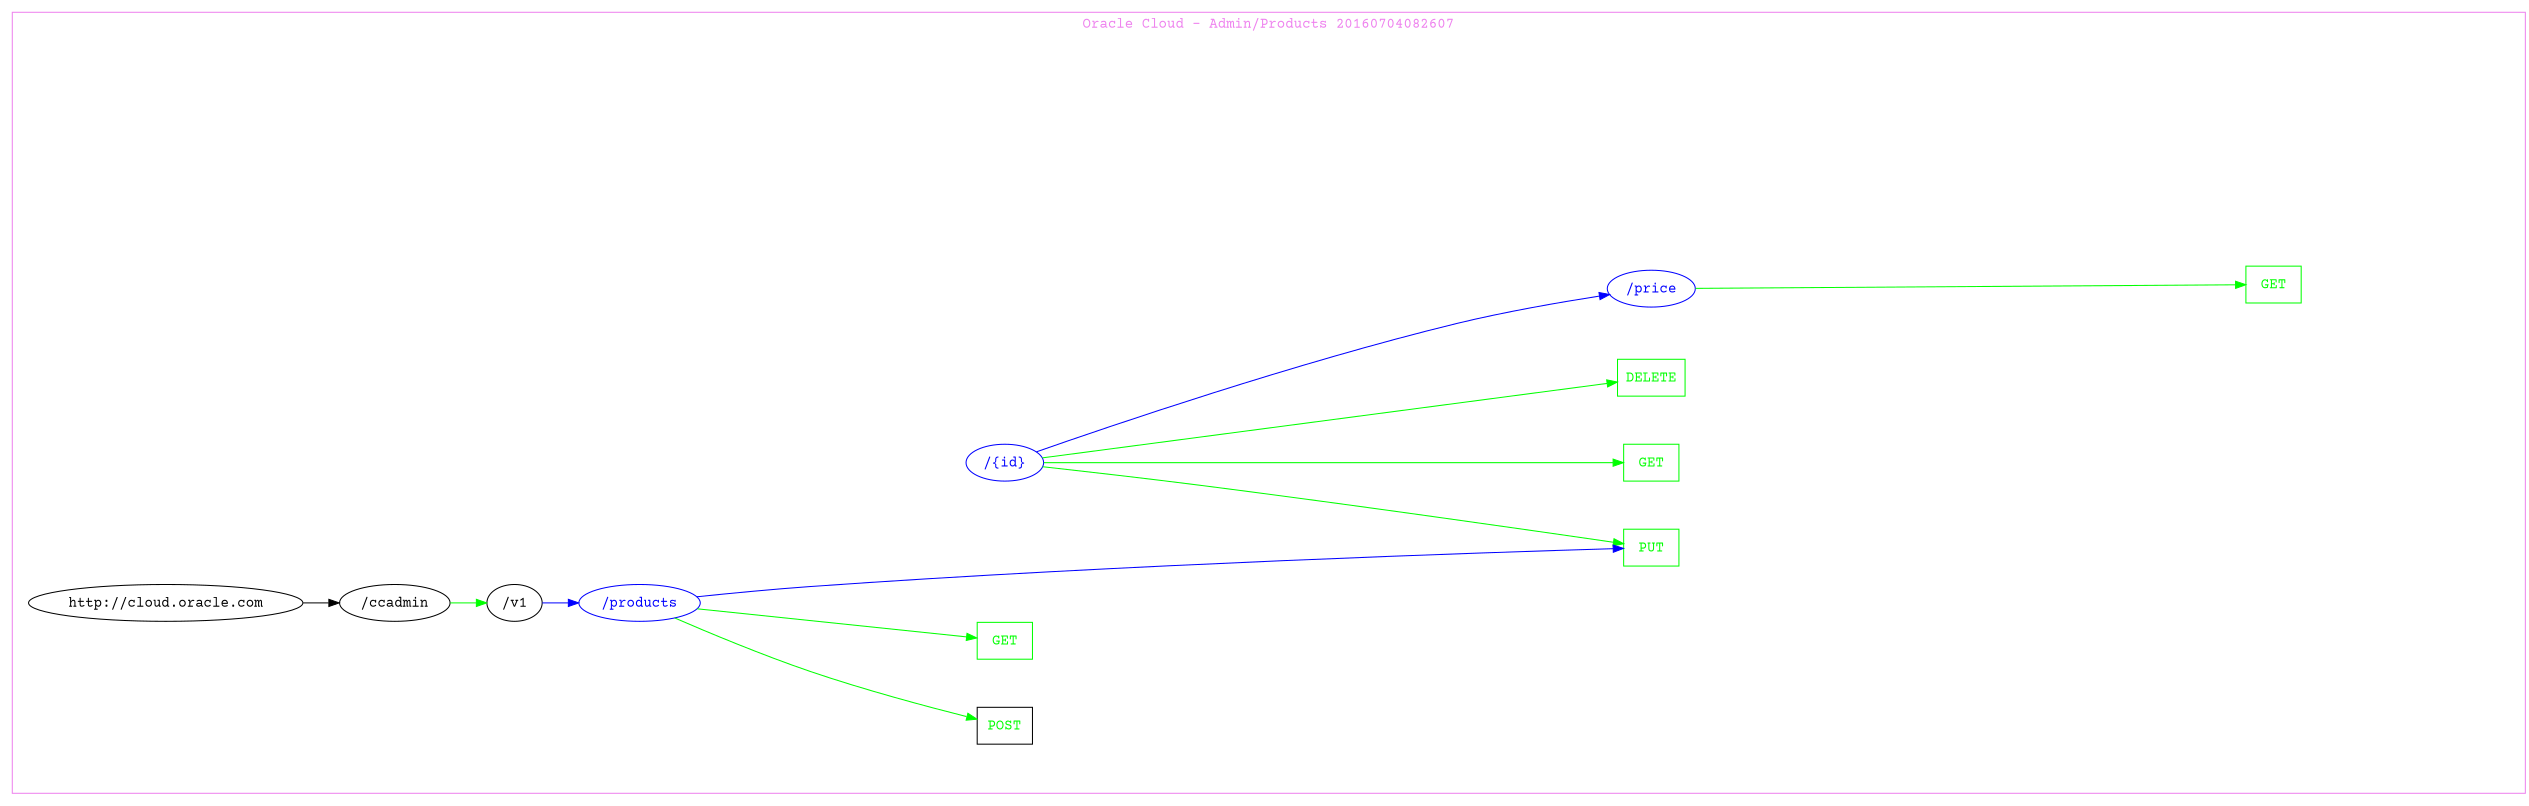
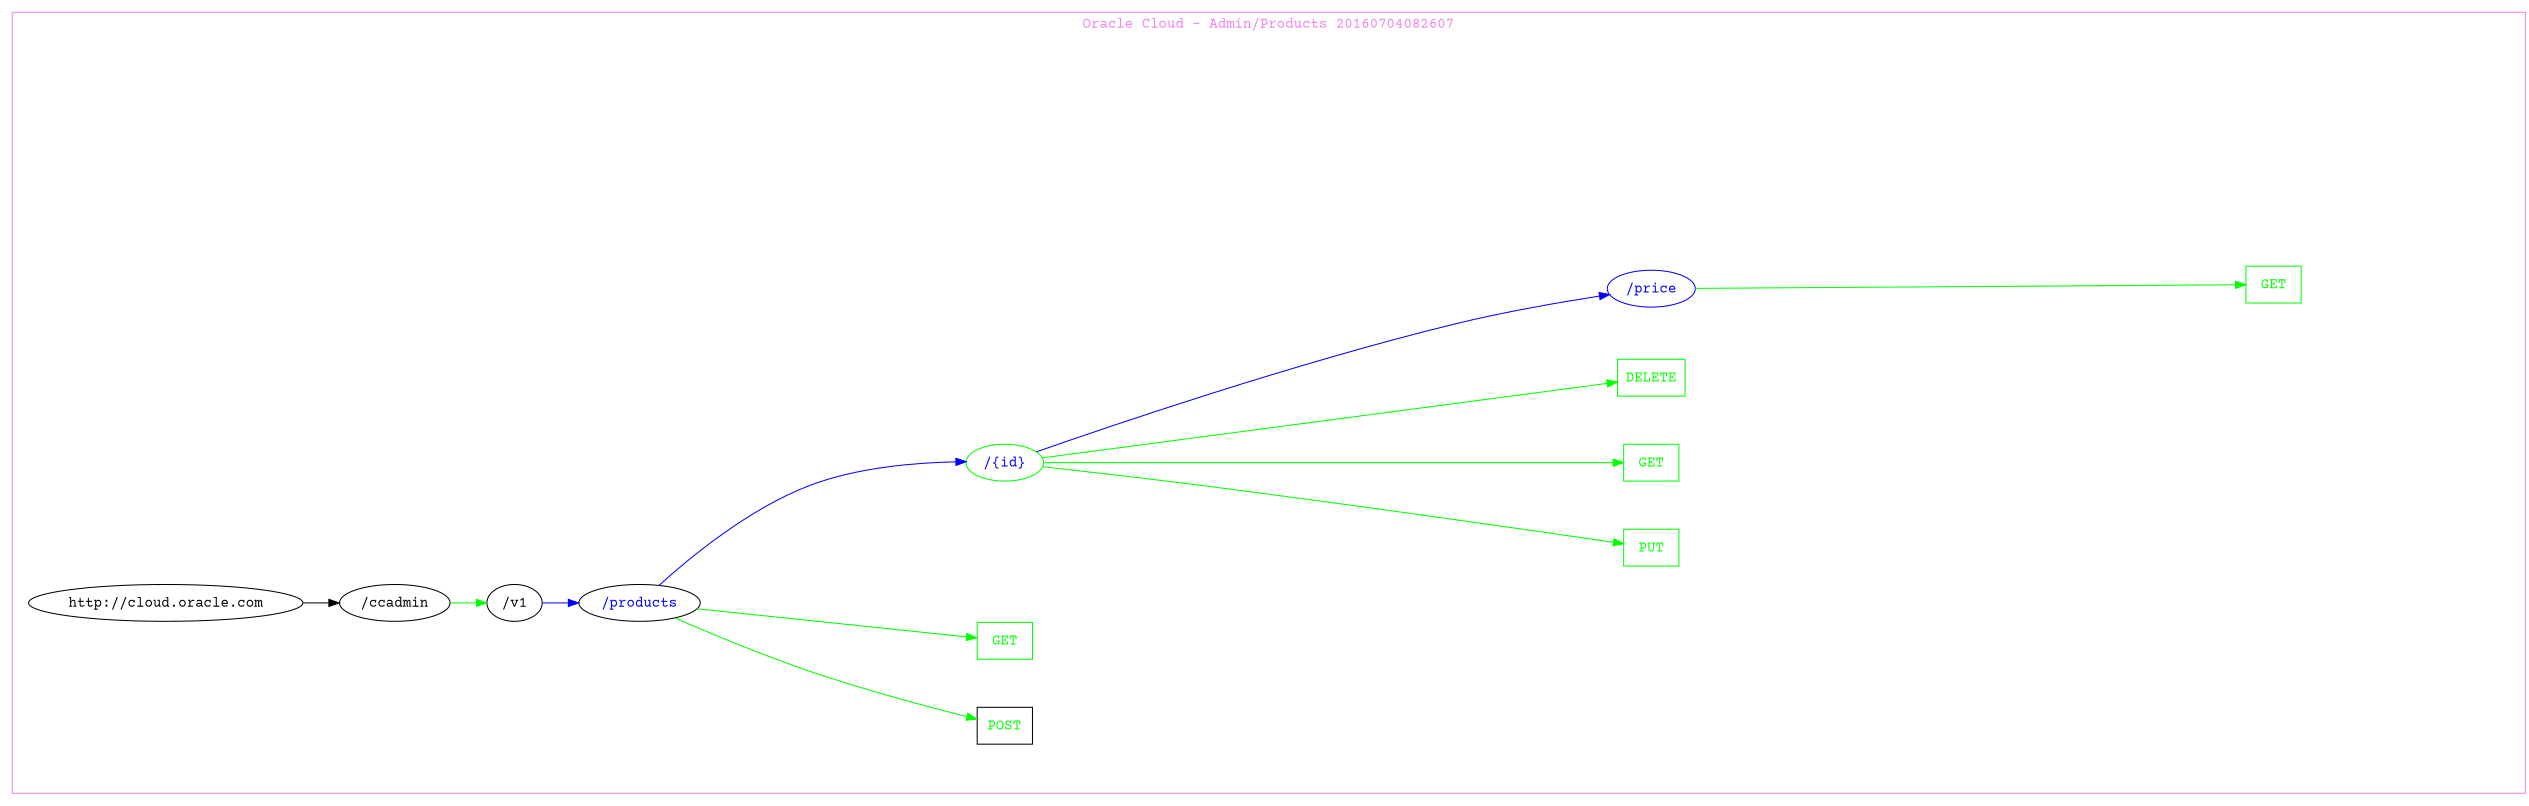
(1005, 463) -> (1005, 463)
(1155, 567) -> (795, 492)
(640, 603) -> (640, 603)
